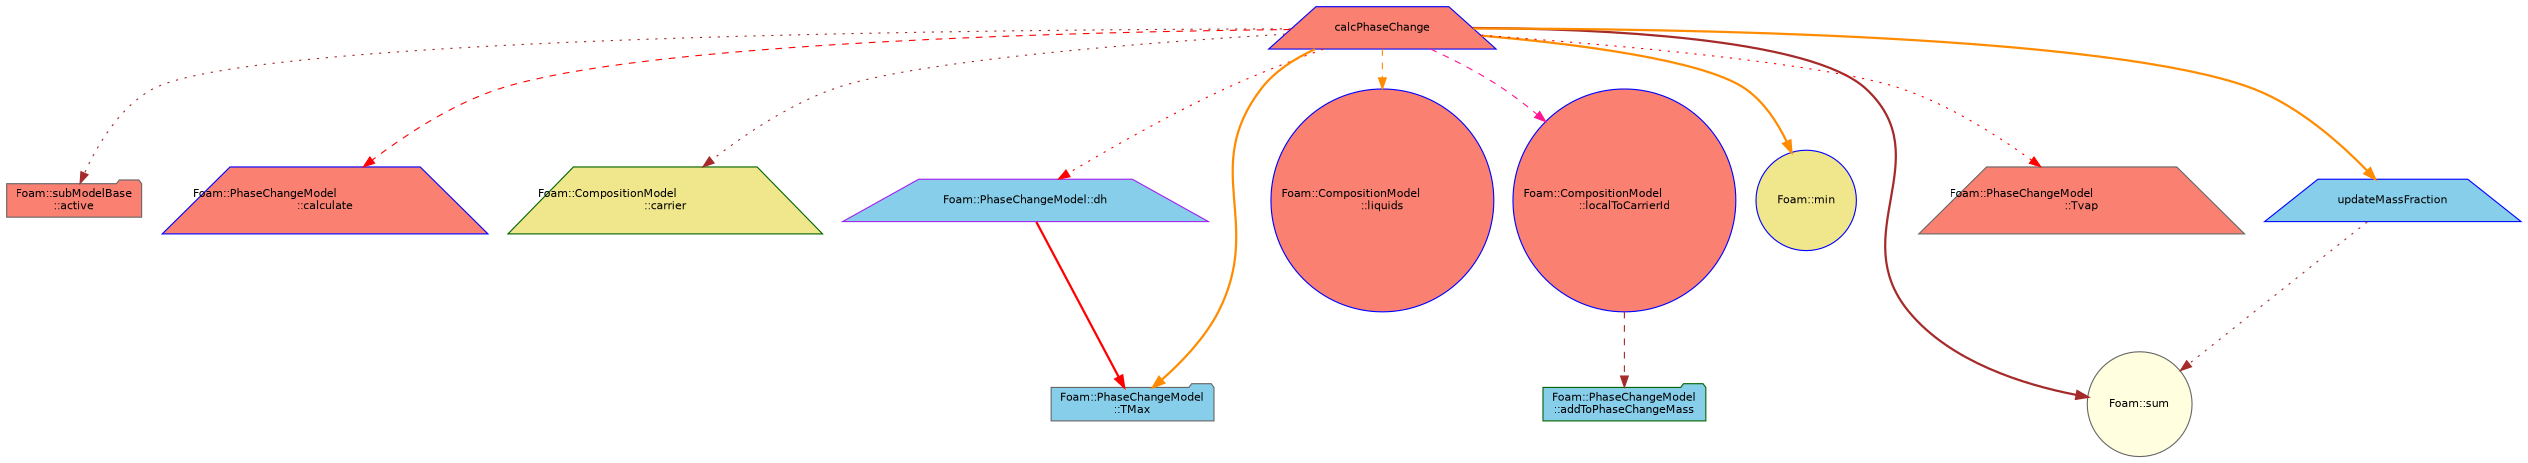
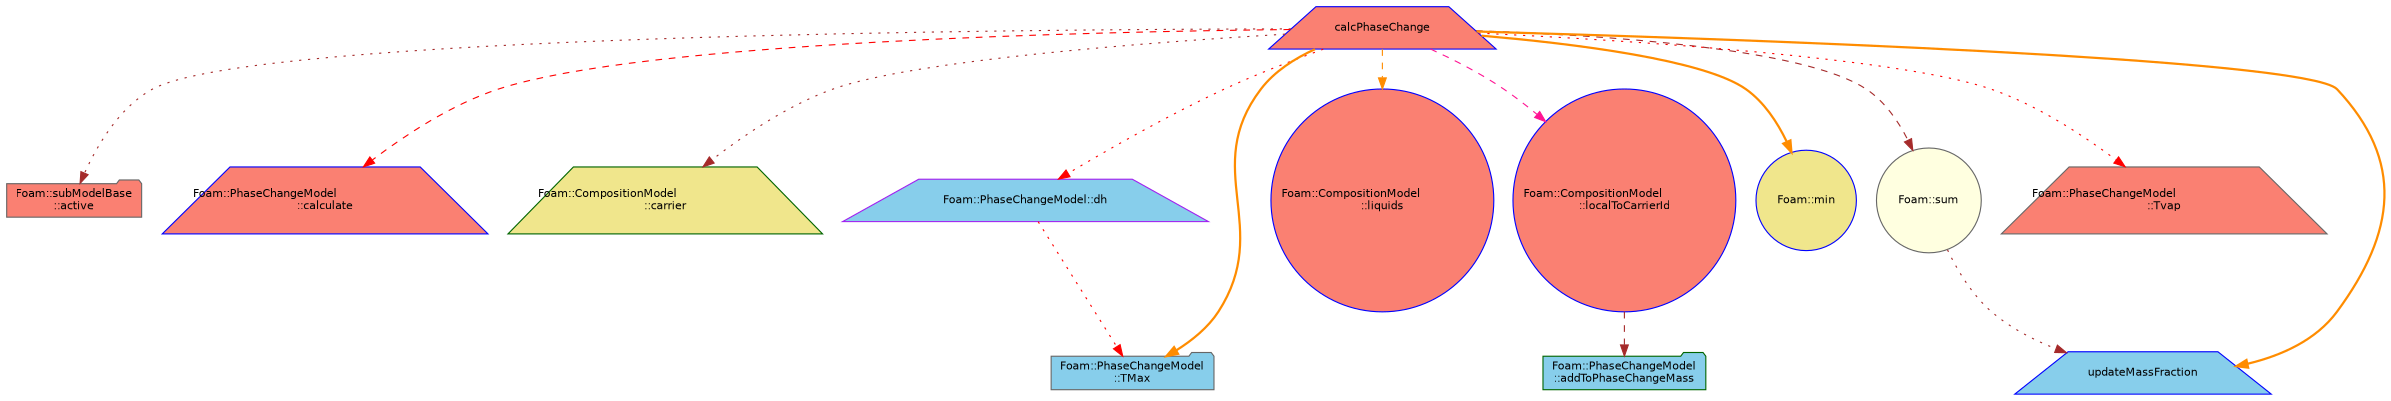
(1874, 99) -> (1798, 64)
(2278, 293) -> (1991, 311)
(1078, 300) -> (1077, 284)
